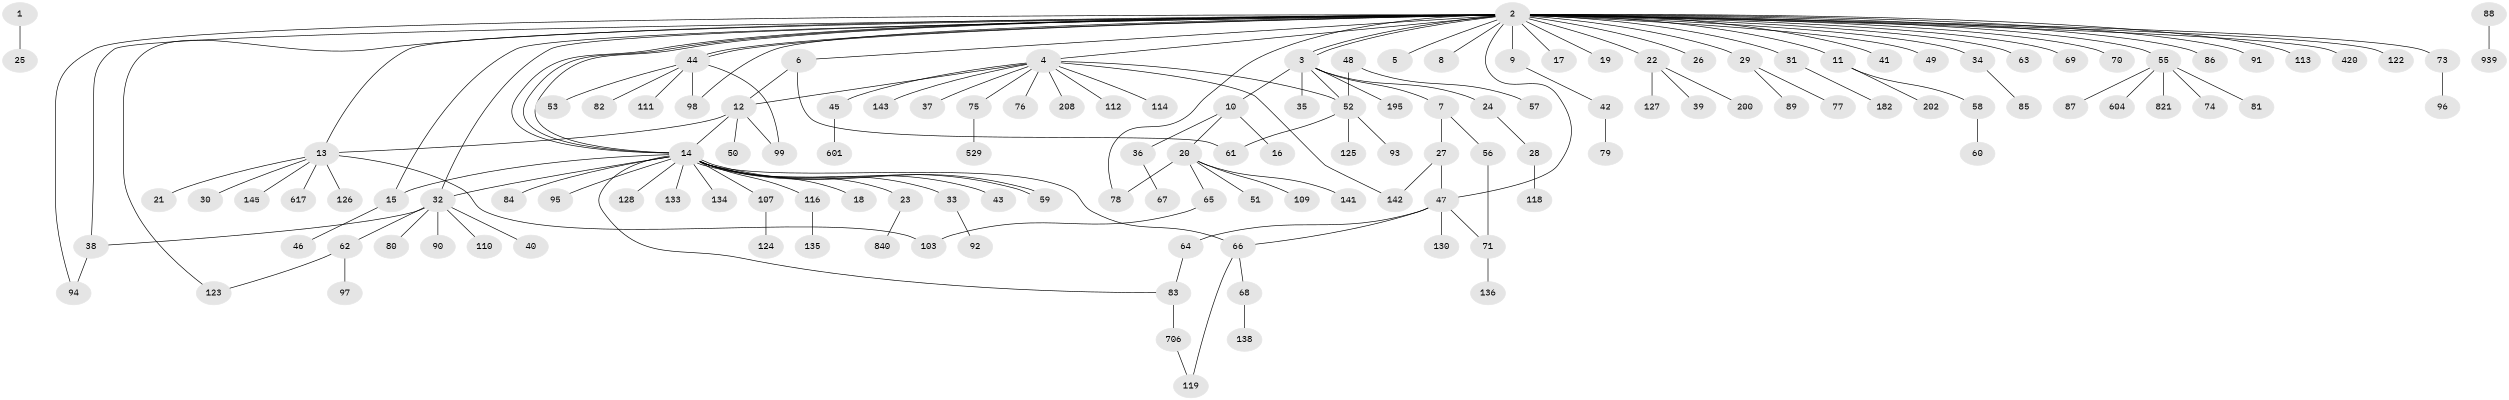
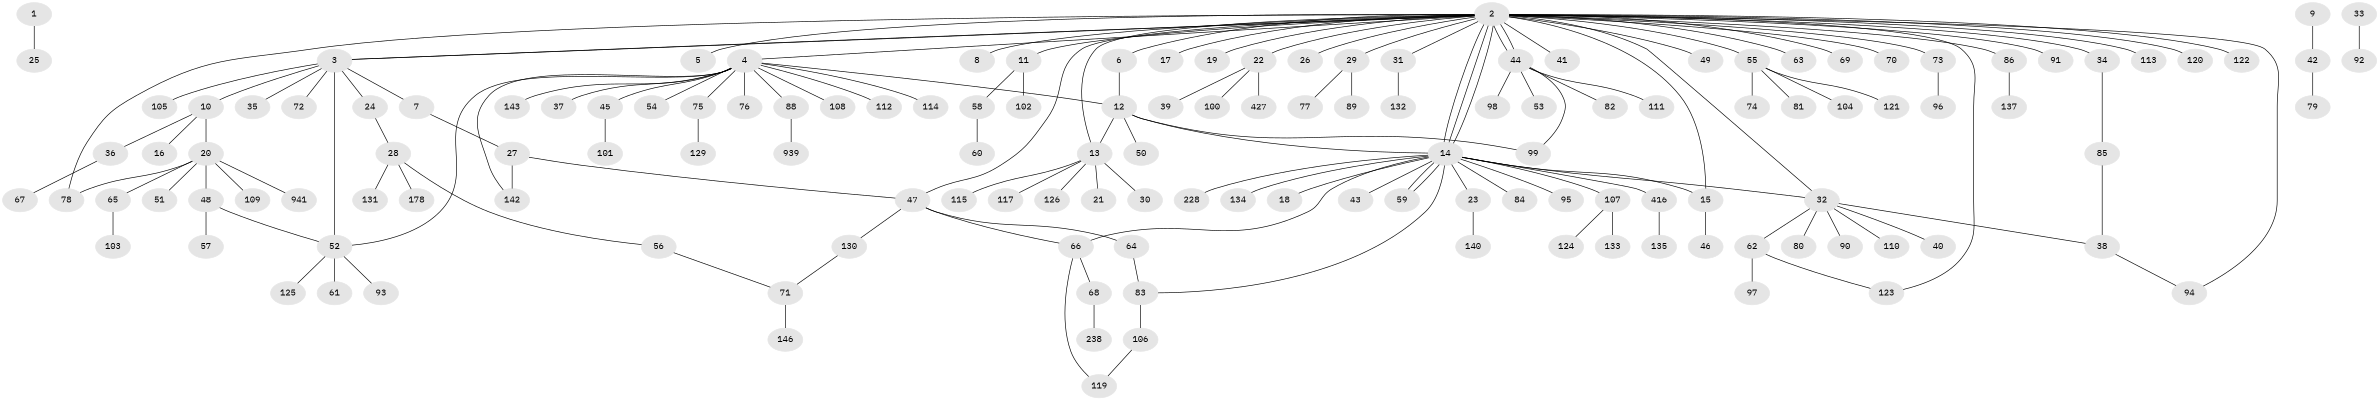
(1090, 25) -> none
(629, 27) -> (2102, 200)
(1513, 38) -> none
(2350, 61) -> (2195, 61)
none -> (768, 84)
none -> (299, 107)
none -> (652, 107)
(1067, 107) -> (838, 107)
(1395, 107) -> (160, 107)
(1652, 107) -> (1259, 107)
(1745, 107) -> (1212, 107)
(1885, 107) -> (1398, 107)
(1931, 107) -> (1024, 107)
none -> (2009, 107)
(2071, 107) -> none
(2117, 107) -> (1845, 107)
(2164, 107) -> (1892, 107)
(1465, 130) -> (517, 221)
(989, 137) -> none
(834, 154) -> (605, 154)
(974, 154) -> (698, 154)
none -> (206, 177)
(680, 177) -> (1613, 224)
(819, 177) -> none
(252, 200) -> (959, 200)
(298, 200) -> (1006, 200)
none -> (370, 200)
(626, 200) -> (1192, 200)
(812, 200) -> (1659, 200)
(1348, 200) -> (299, 200)
(1534, 200) -> (417, 200)
(1465, 223) -> (817, 270)
(605, 229) -> none
(882, 247) -> (1473, 247)
(1488, 293) -> (785, 340)
(1173, 340) -> (1141, 340)
(1245, 340) -> (1094, 340)
